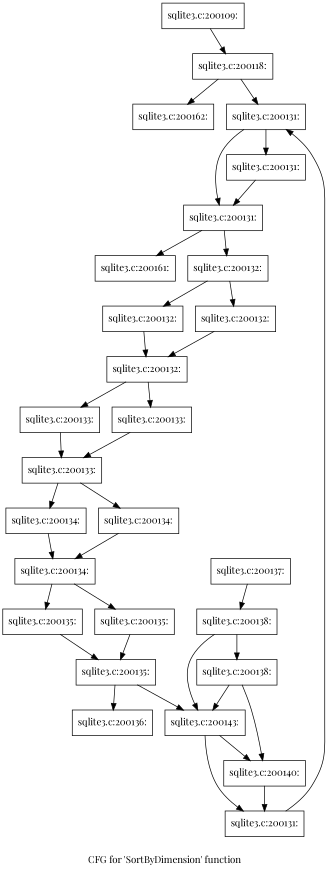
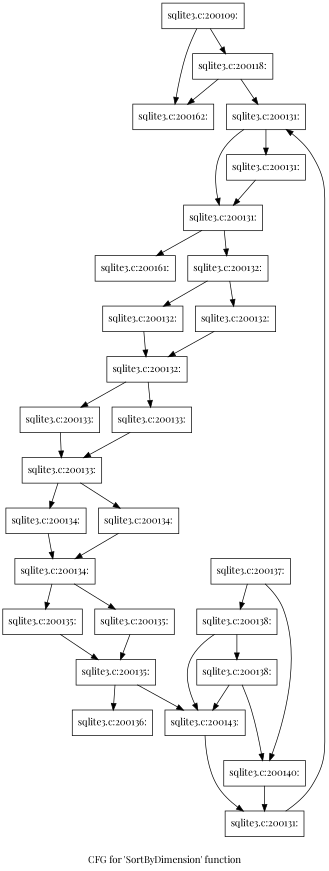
none -> (184, 62)
(232, 746) -> (291, 667)
